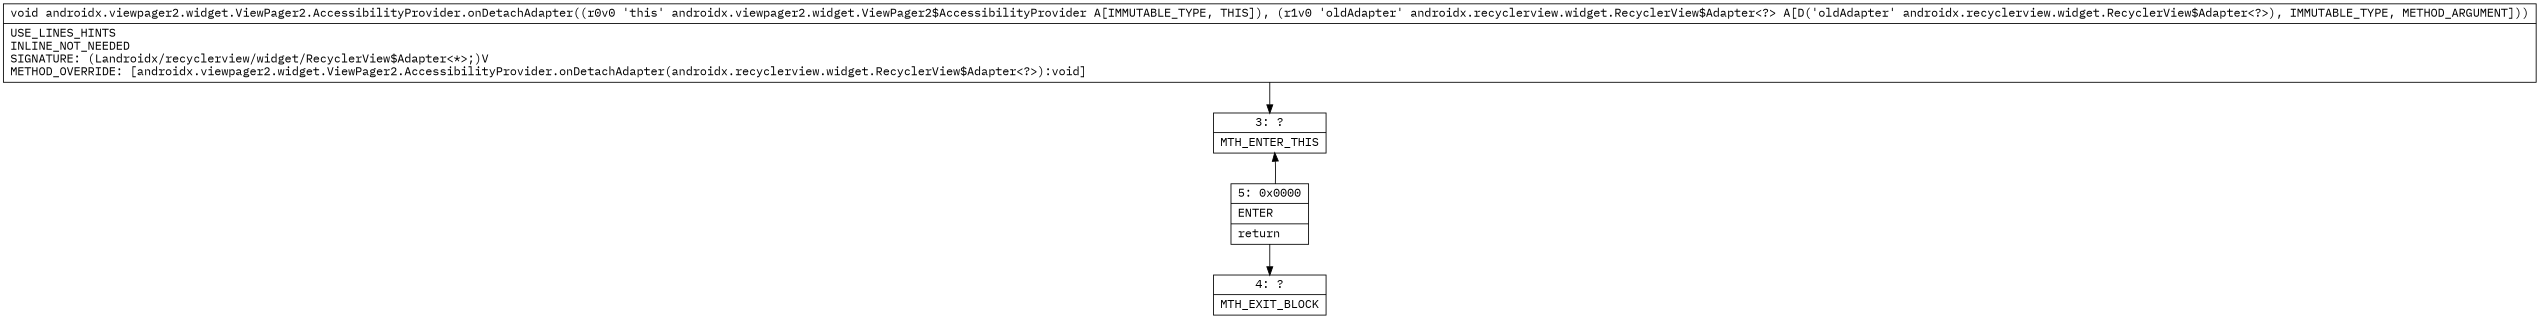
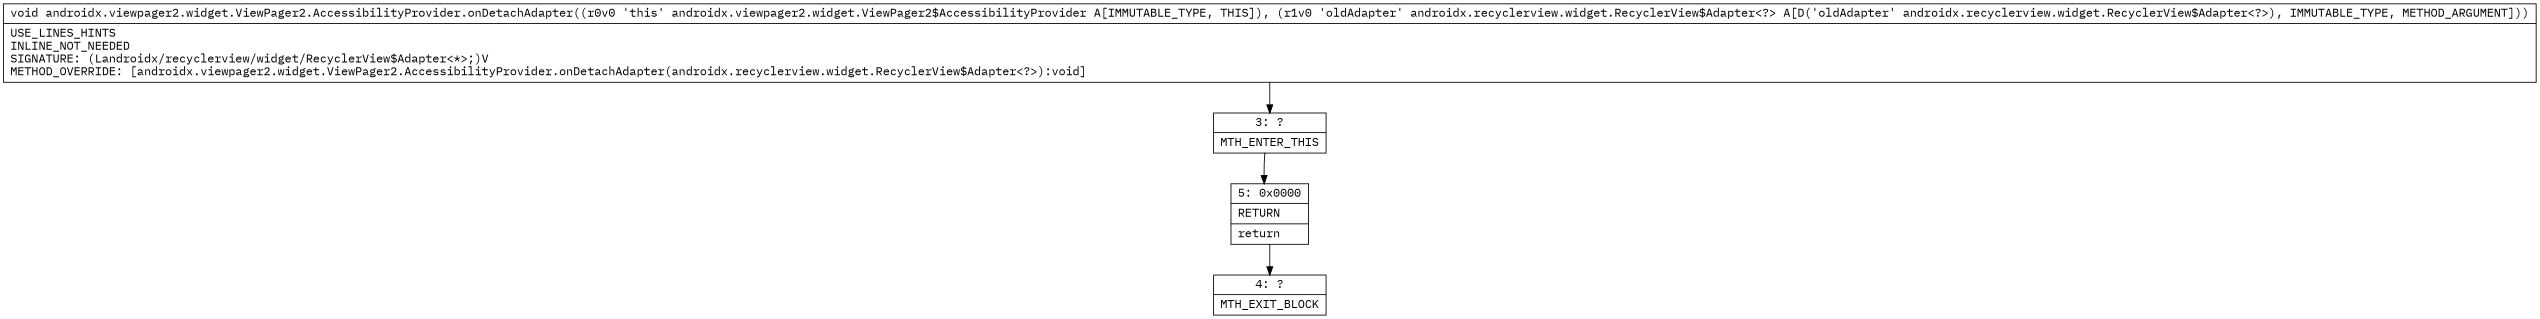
(1276, 173) -> (1264, 164)
(1256, 213) -> (1259, 213)
